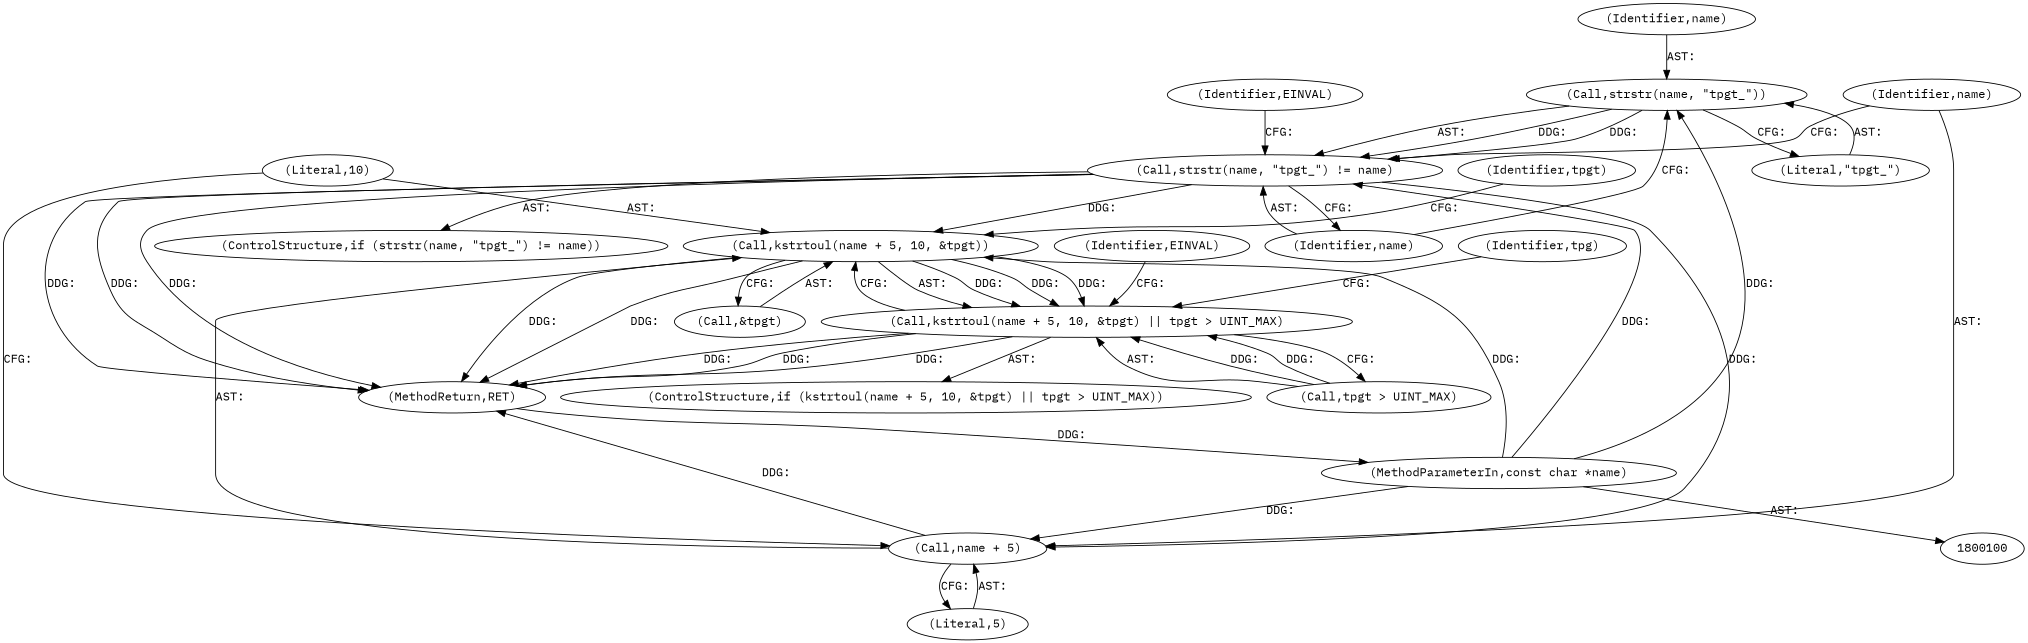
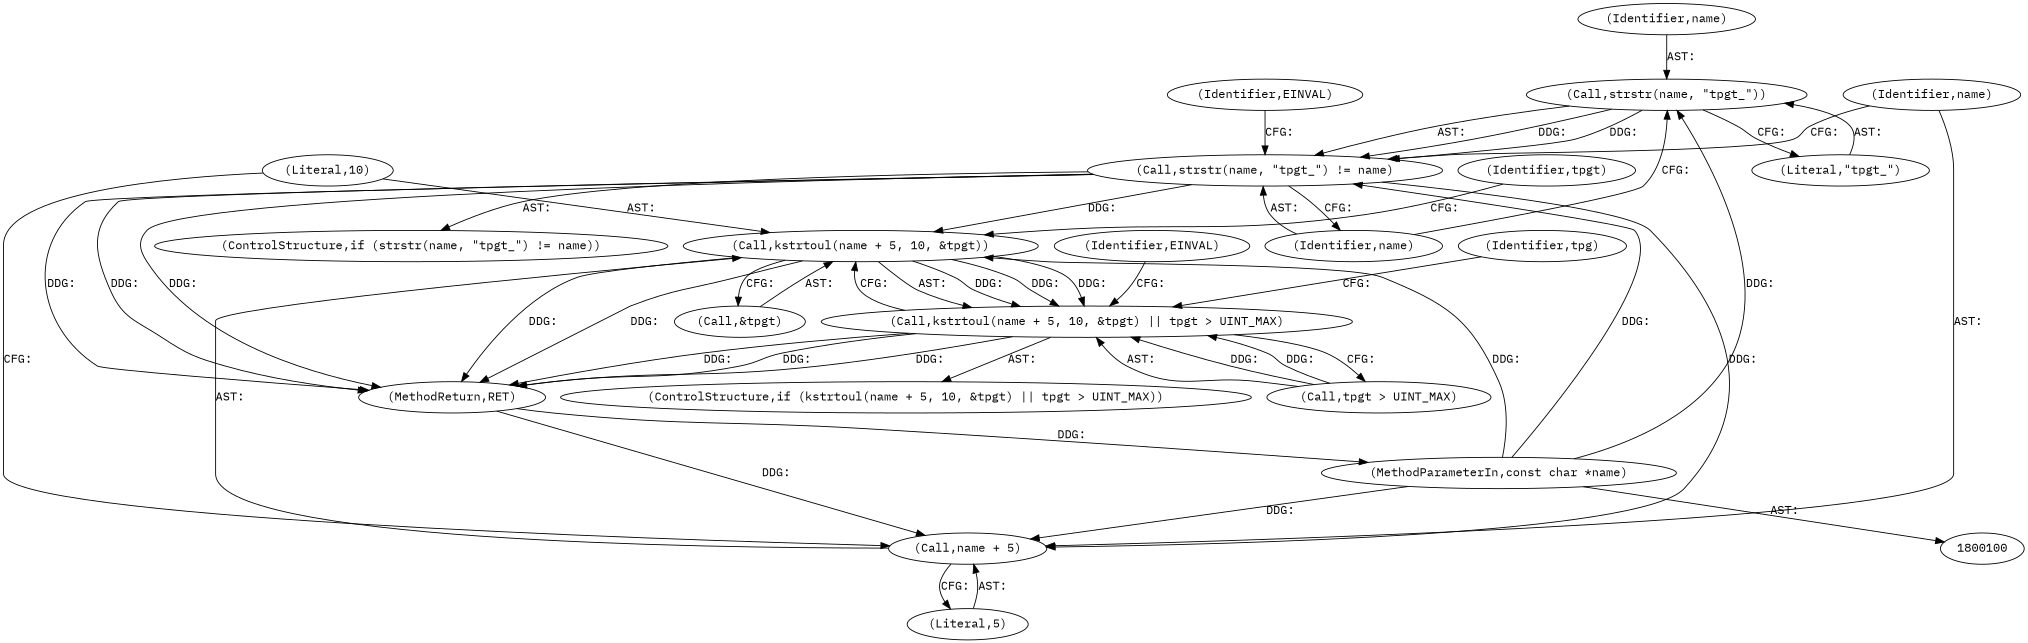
(715, 474) -> (707, 472)
